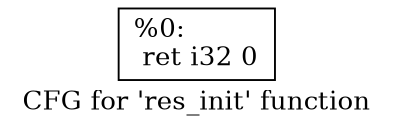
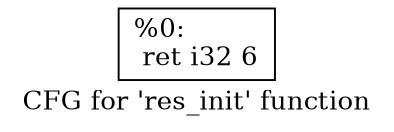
(197, 57) -> (197, 57)
